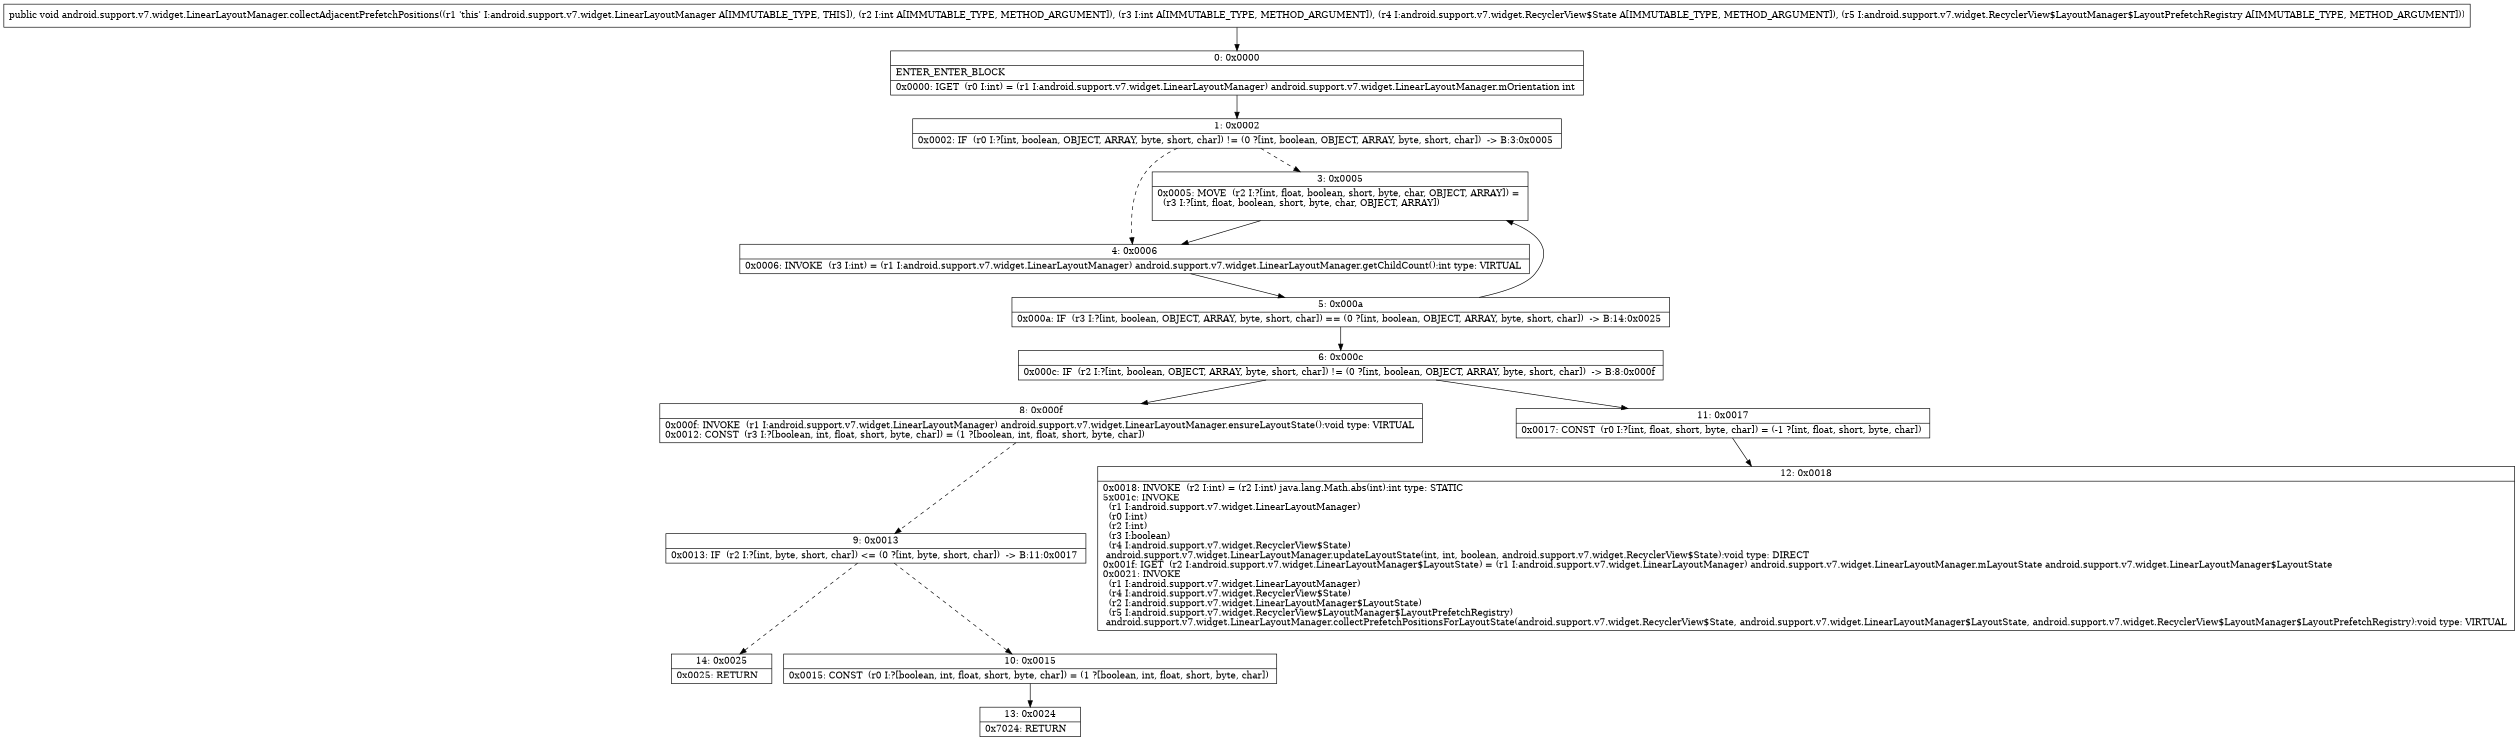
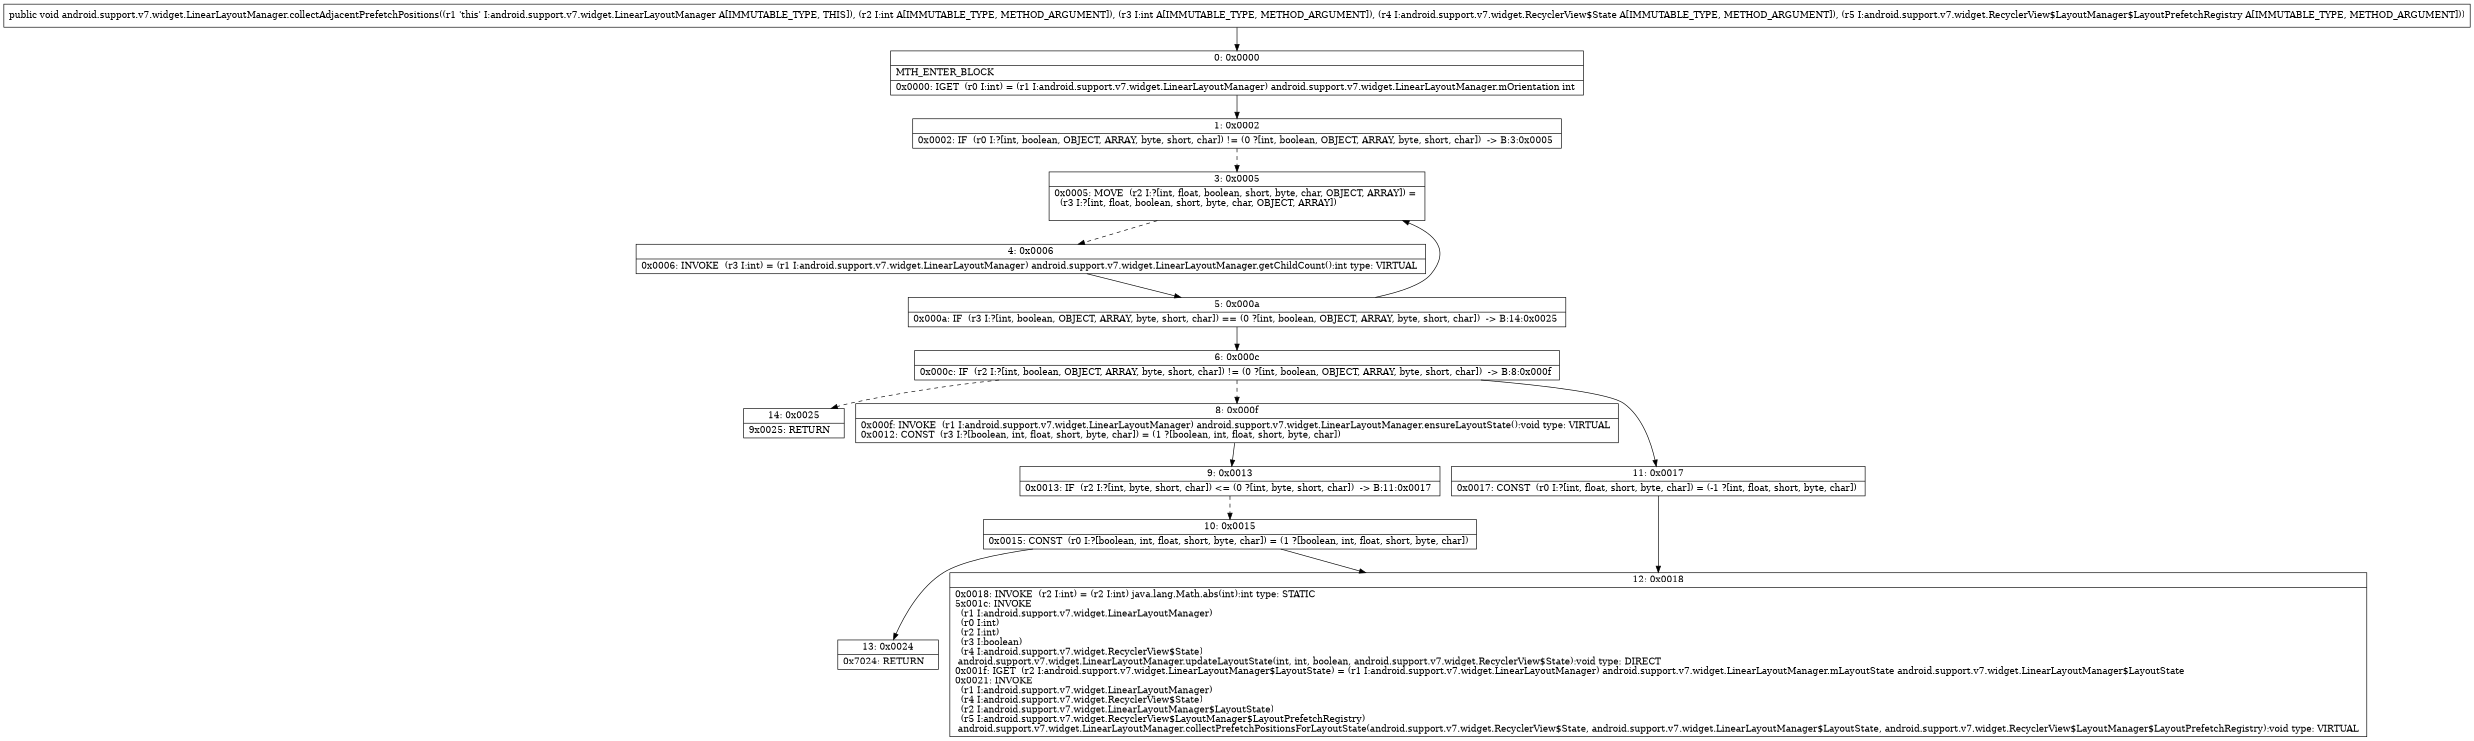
(950, 73) -> (945, 73)
(1139, 184) -> none
(1224, 232) -> (1121, 232)
(1207, 391) -> (1237, 389)
(958, 486) -> (1234, 451)
none -> (1320, 560)
(801, 607) -> (918, 391)
(722, 676) -> (794, 430)
